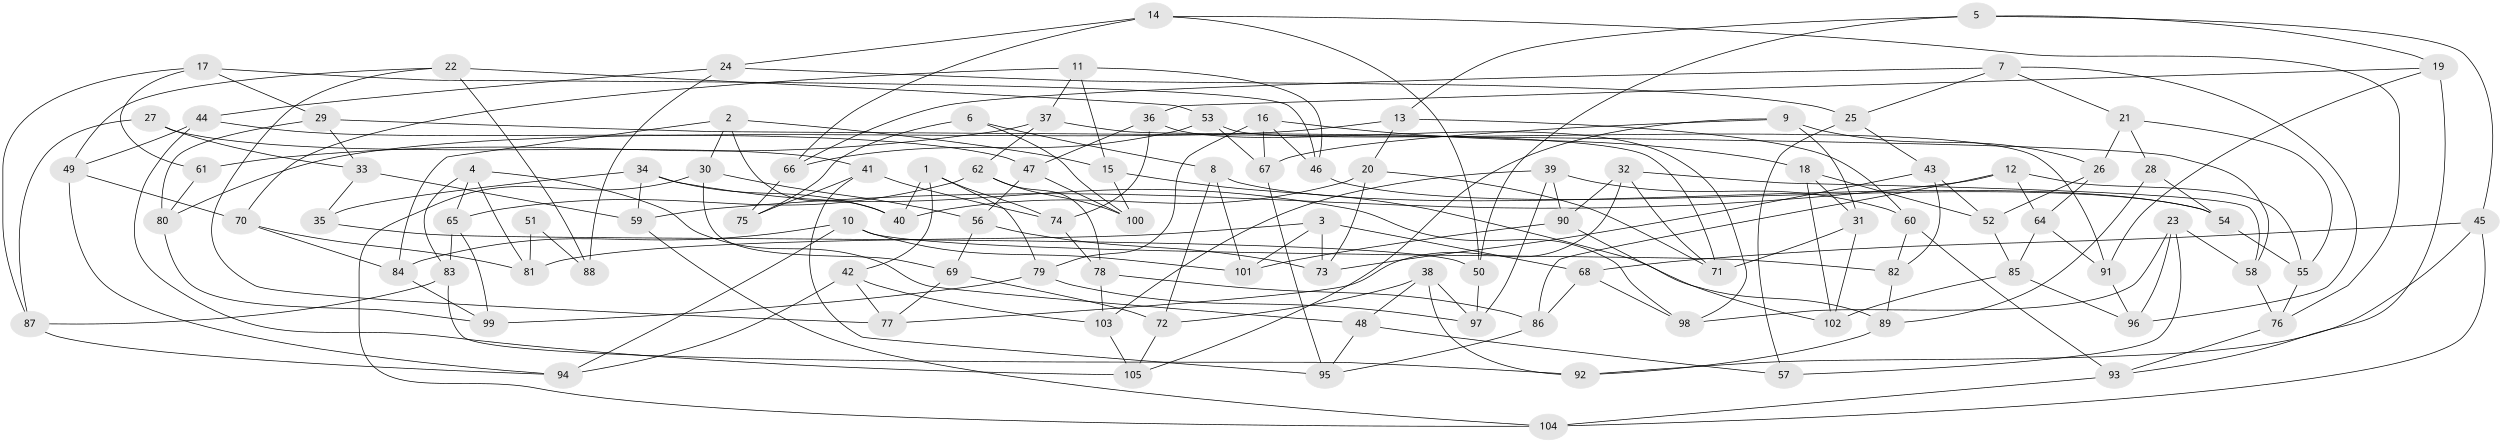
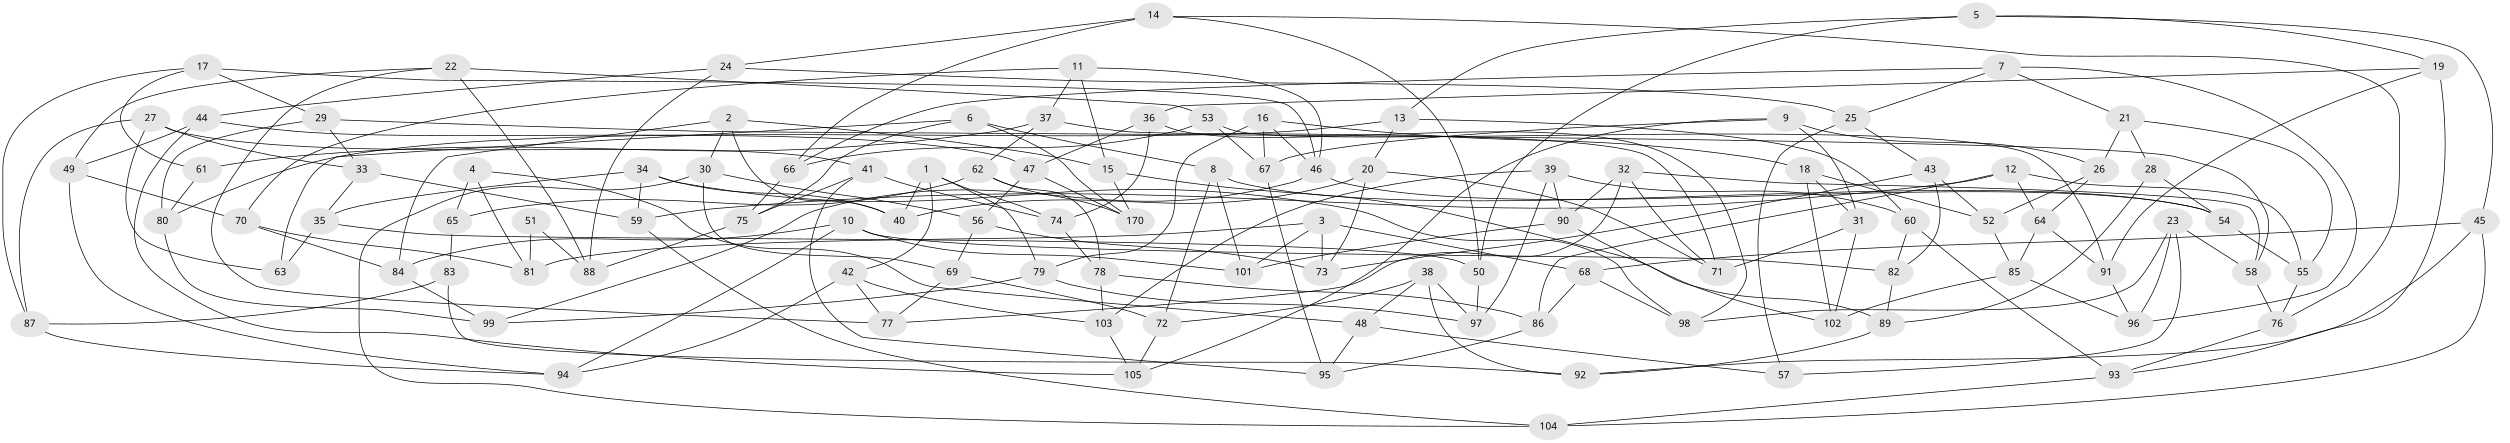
(425, 215) -> none
(1135, 221) -> (1135, 221)
none -> (642, 255)
(479, 270) -> (957, 190)
none -> (281, 273)
